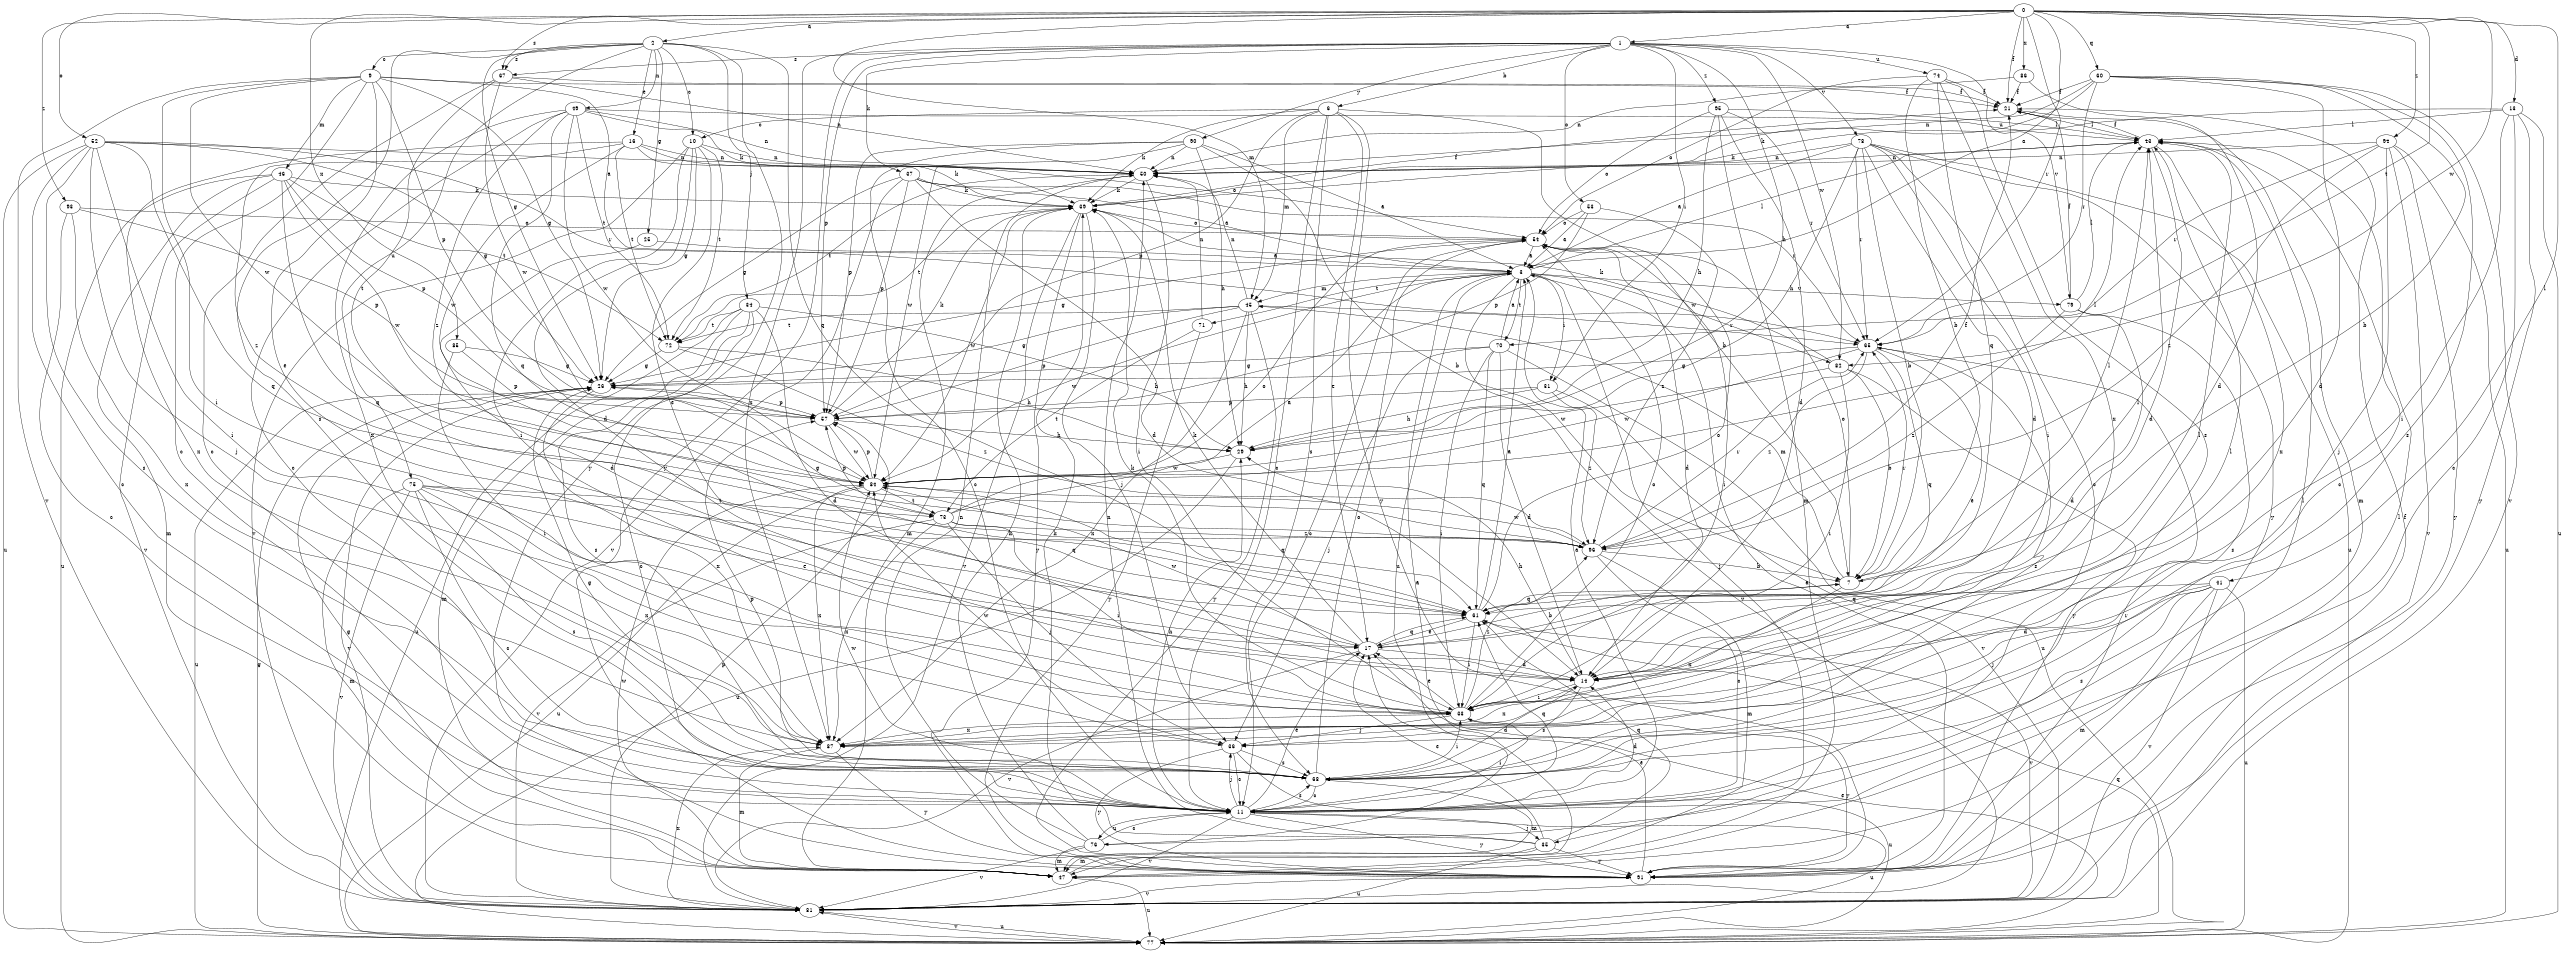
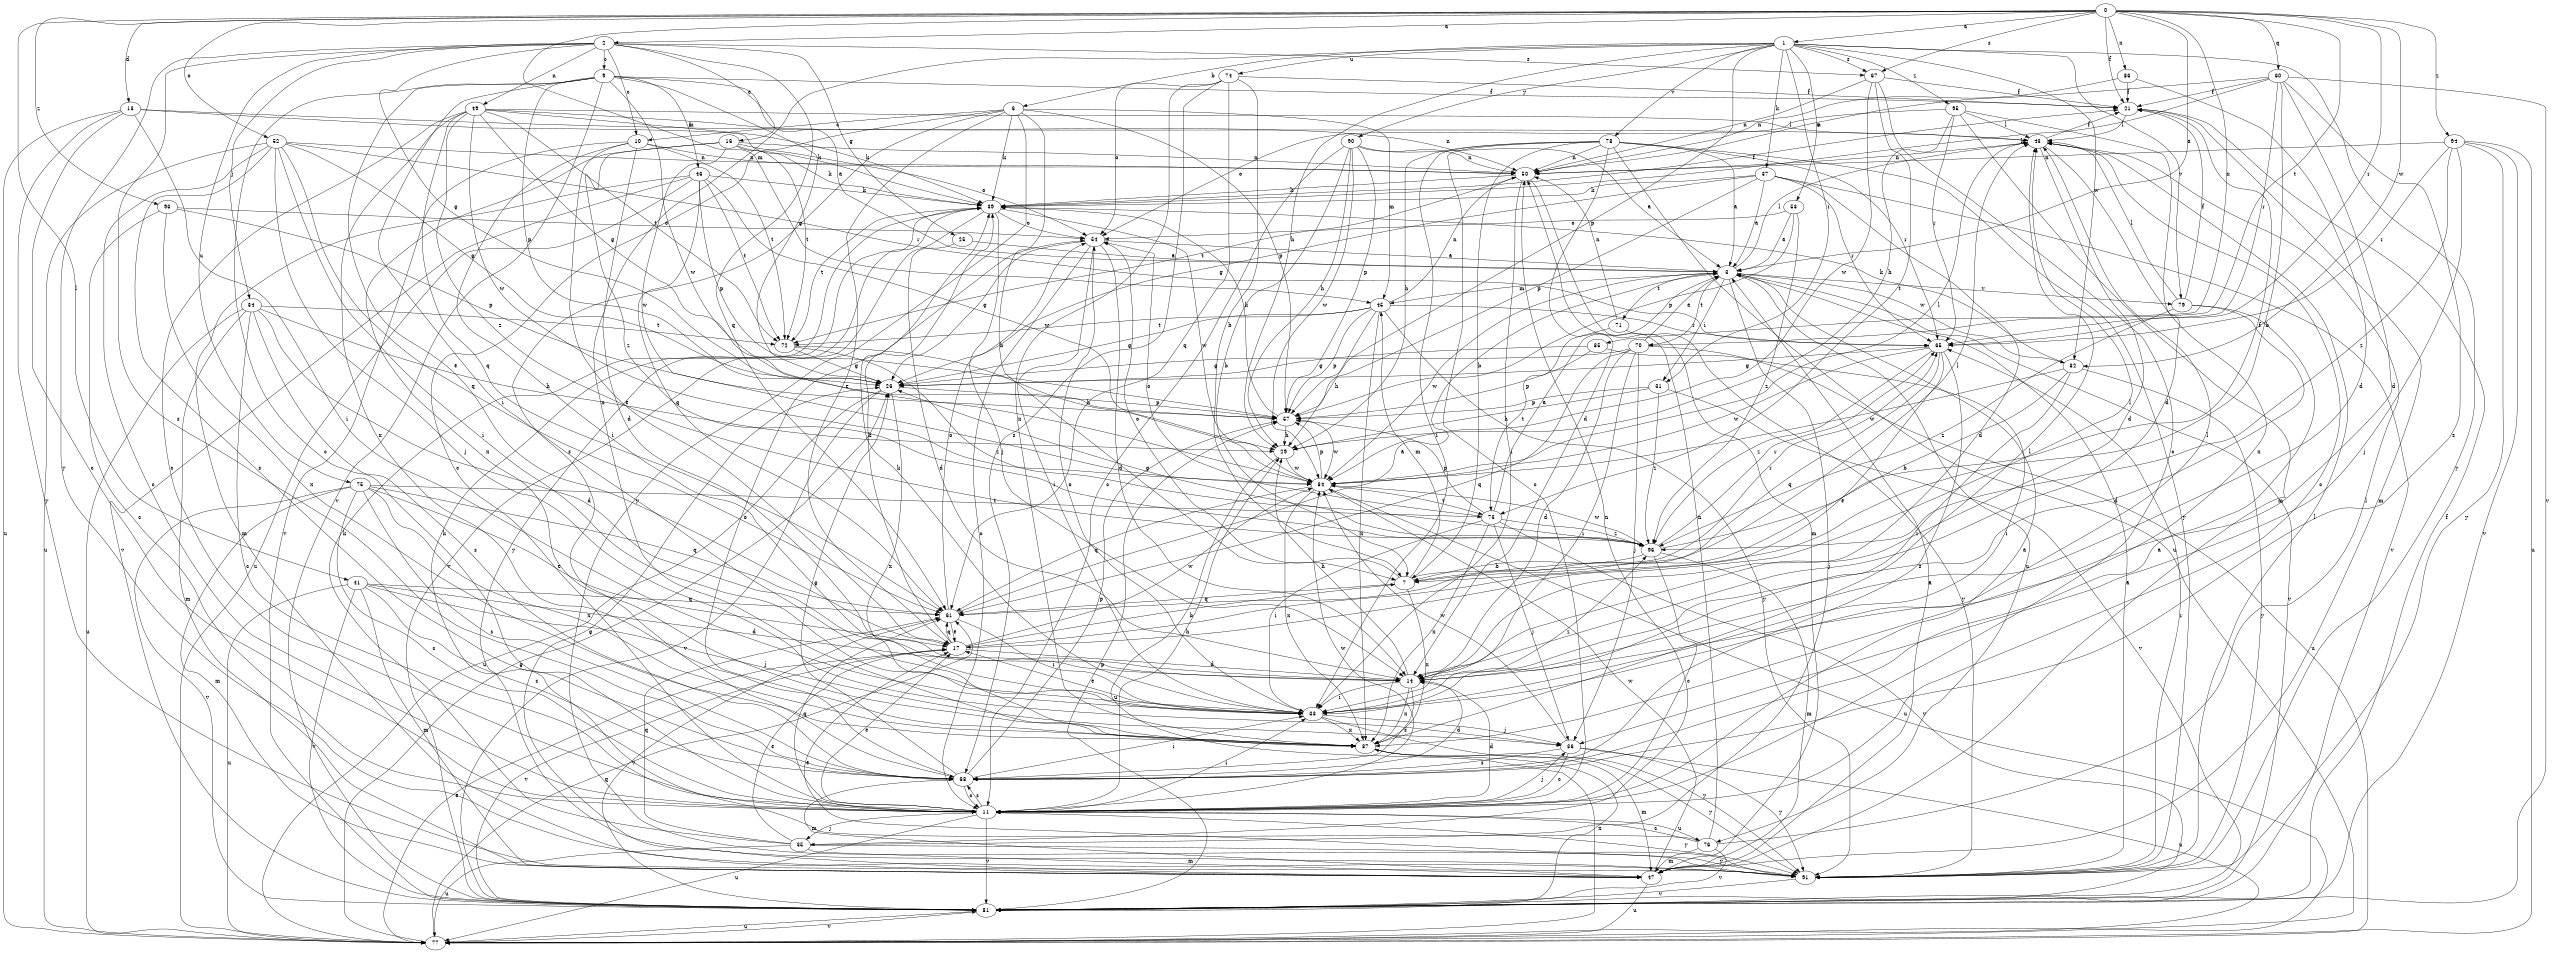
(2001, 125) -> (1791, 125)
(660, 269) -> (664, 283)
(1102, 464) -> (1056, 522)
(2233, 550) -> (2160, 550)
